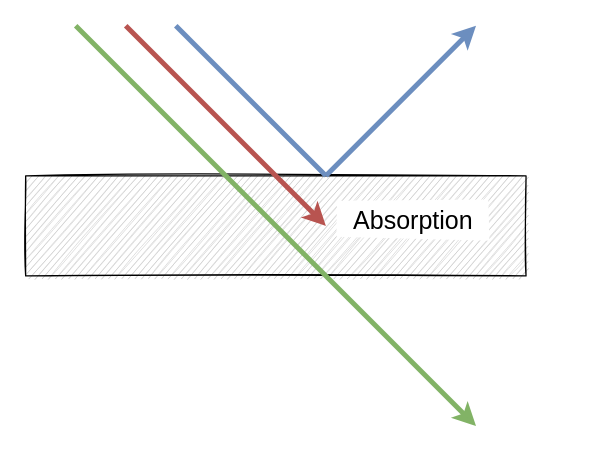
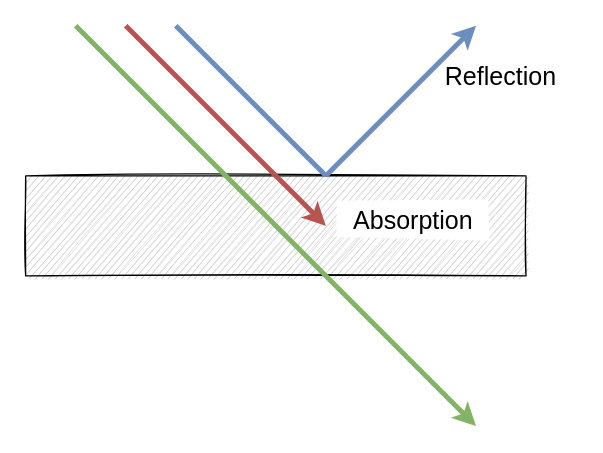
none -> (501, 76)
